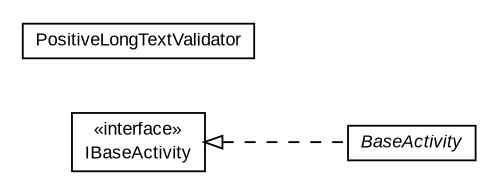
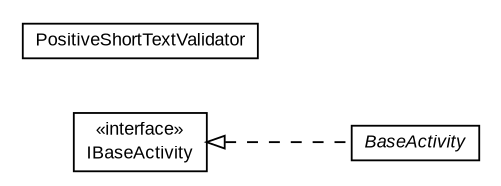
(138, 40) -> none
none -> (139, 40)
